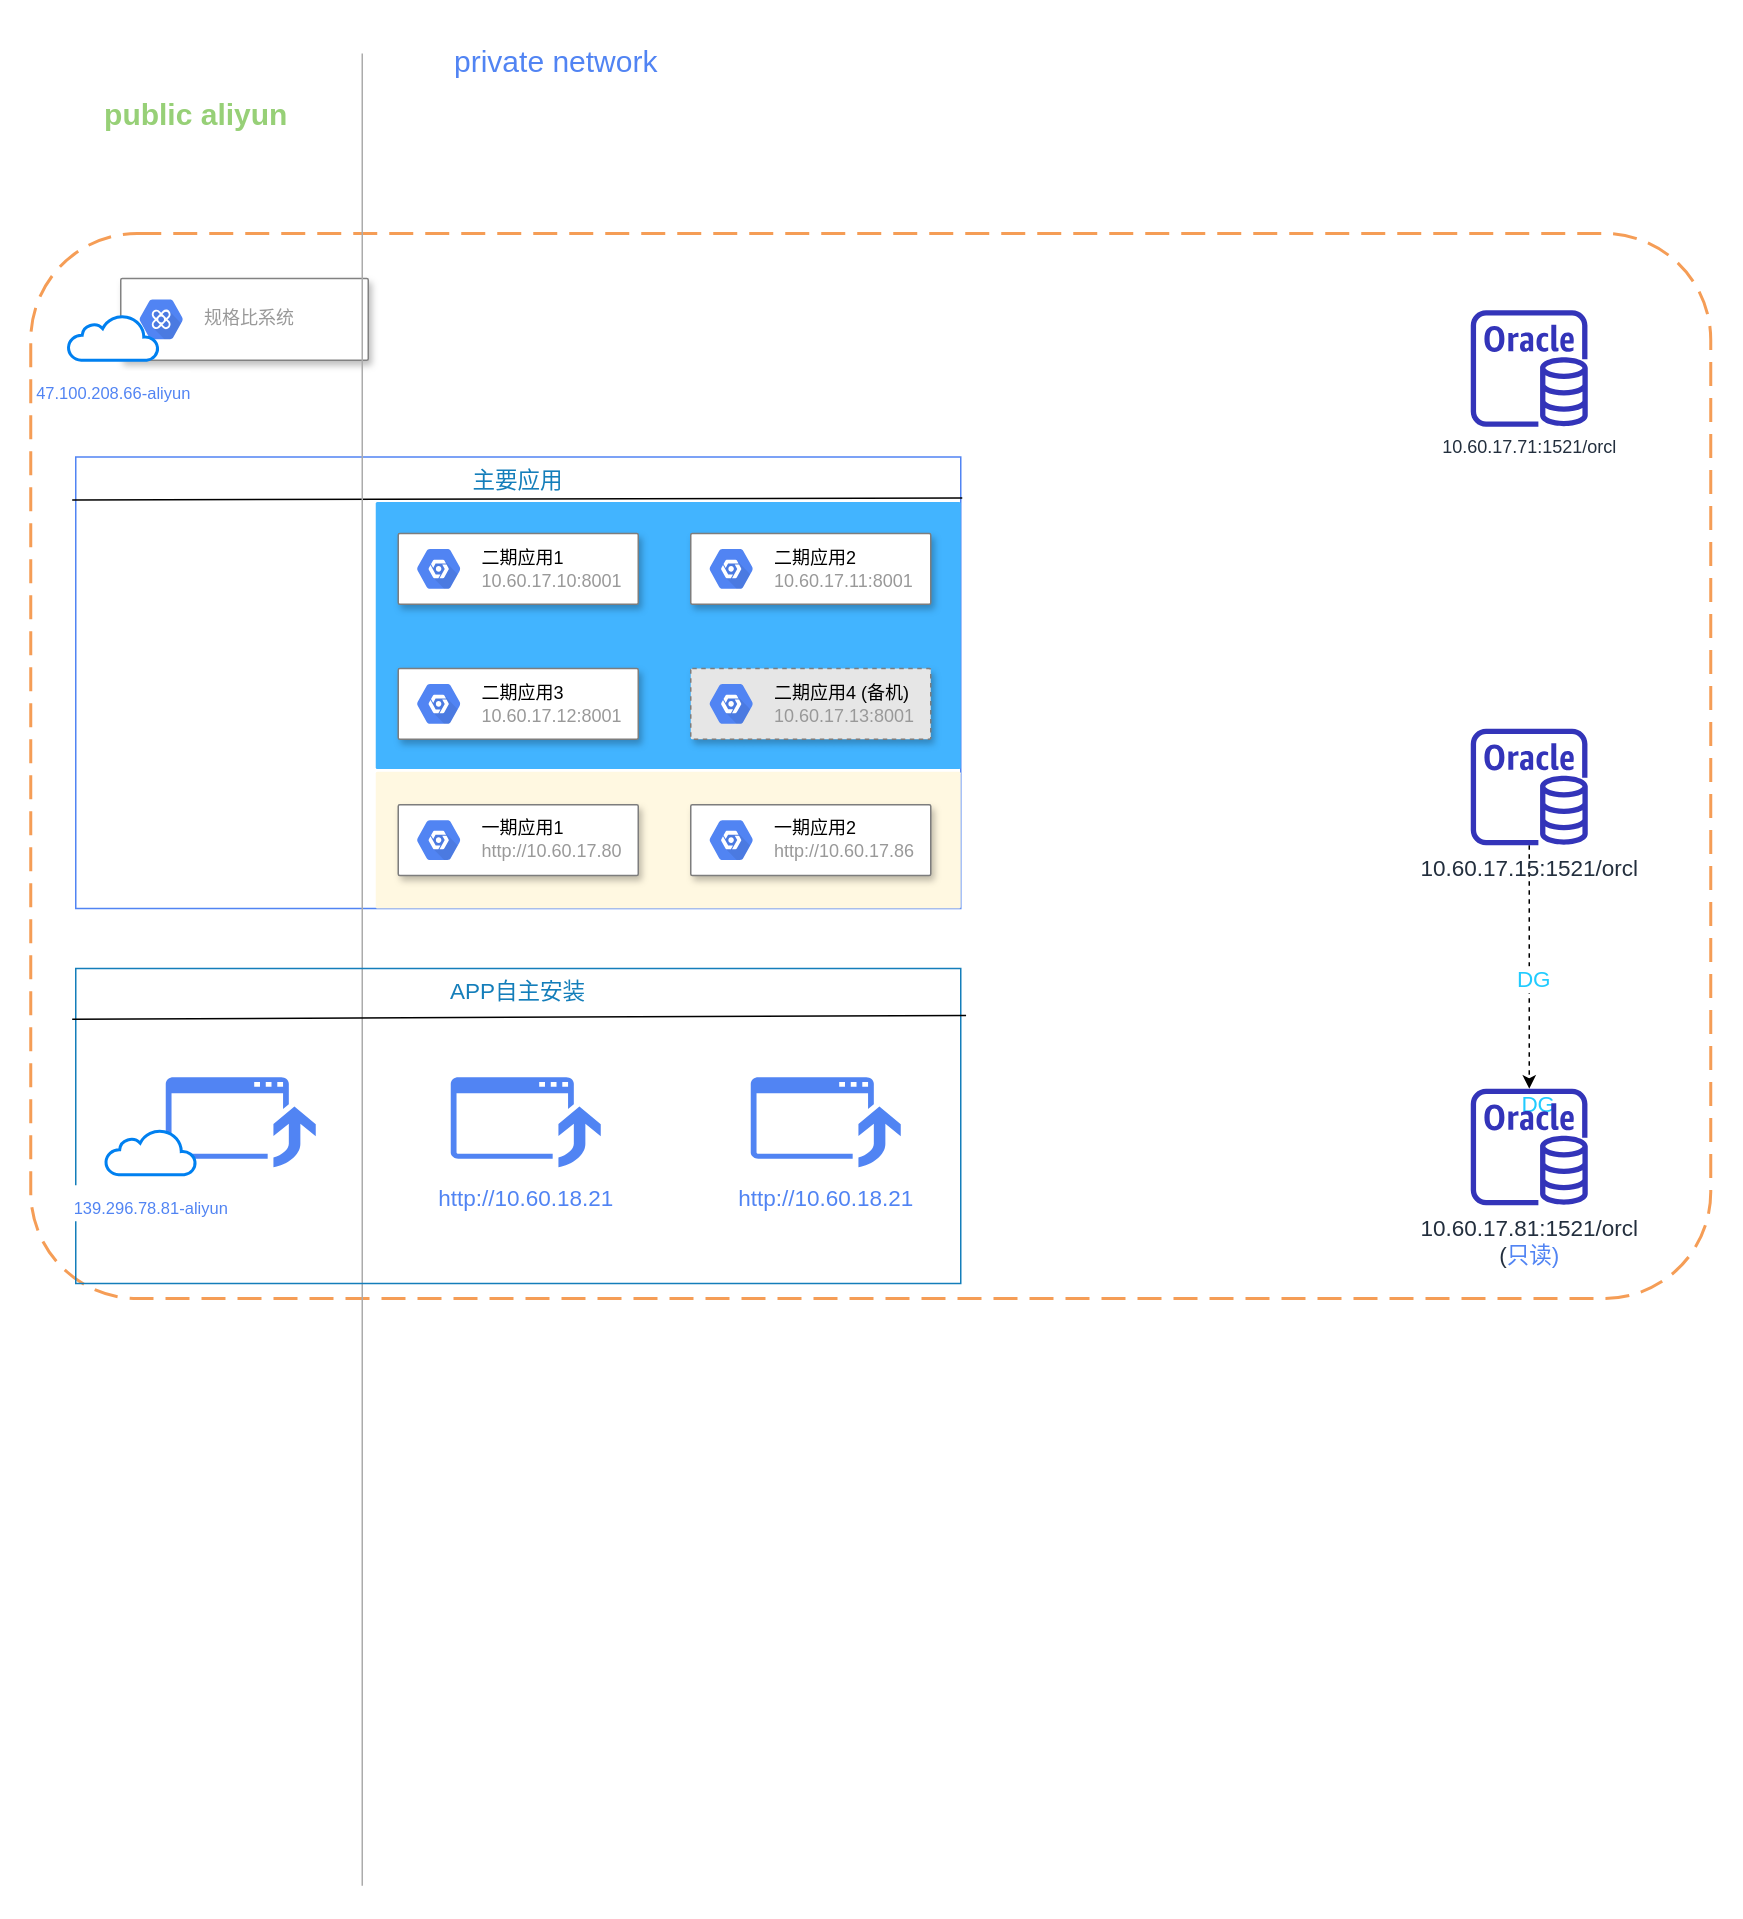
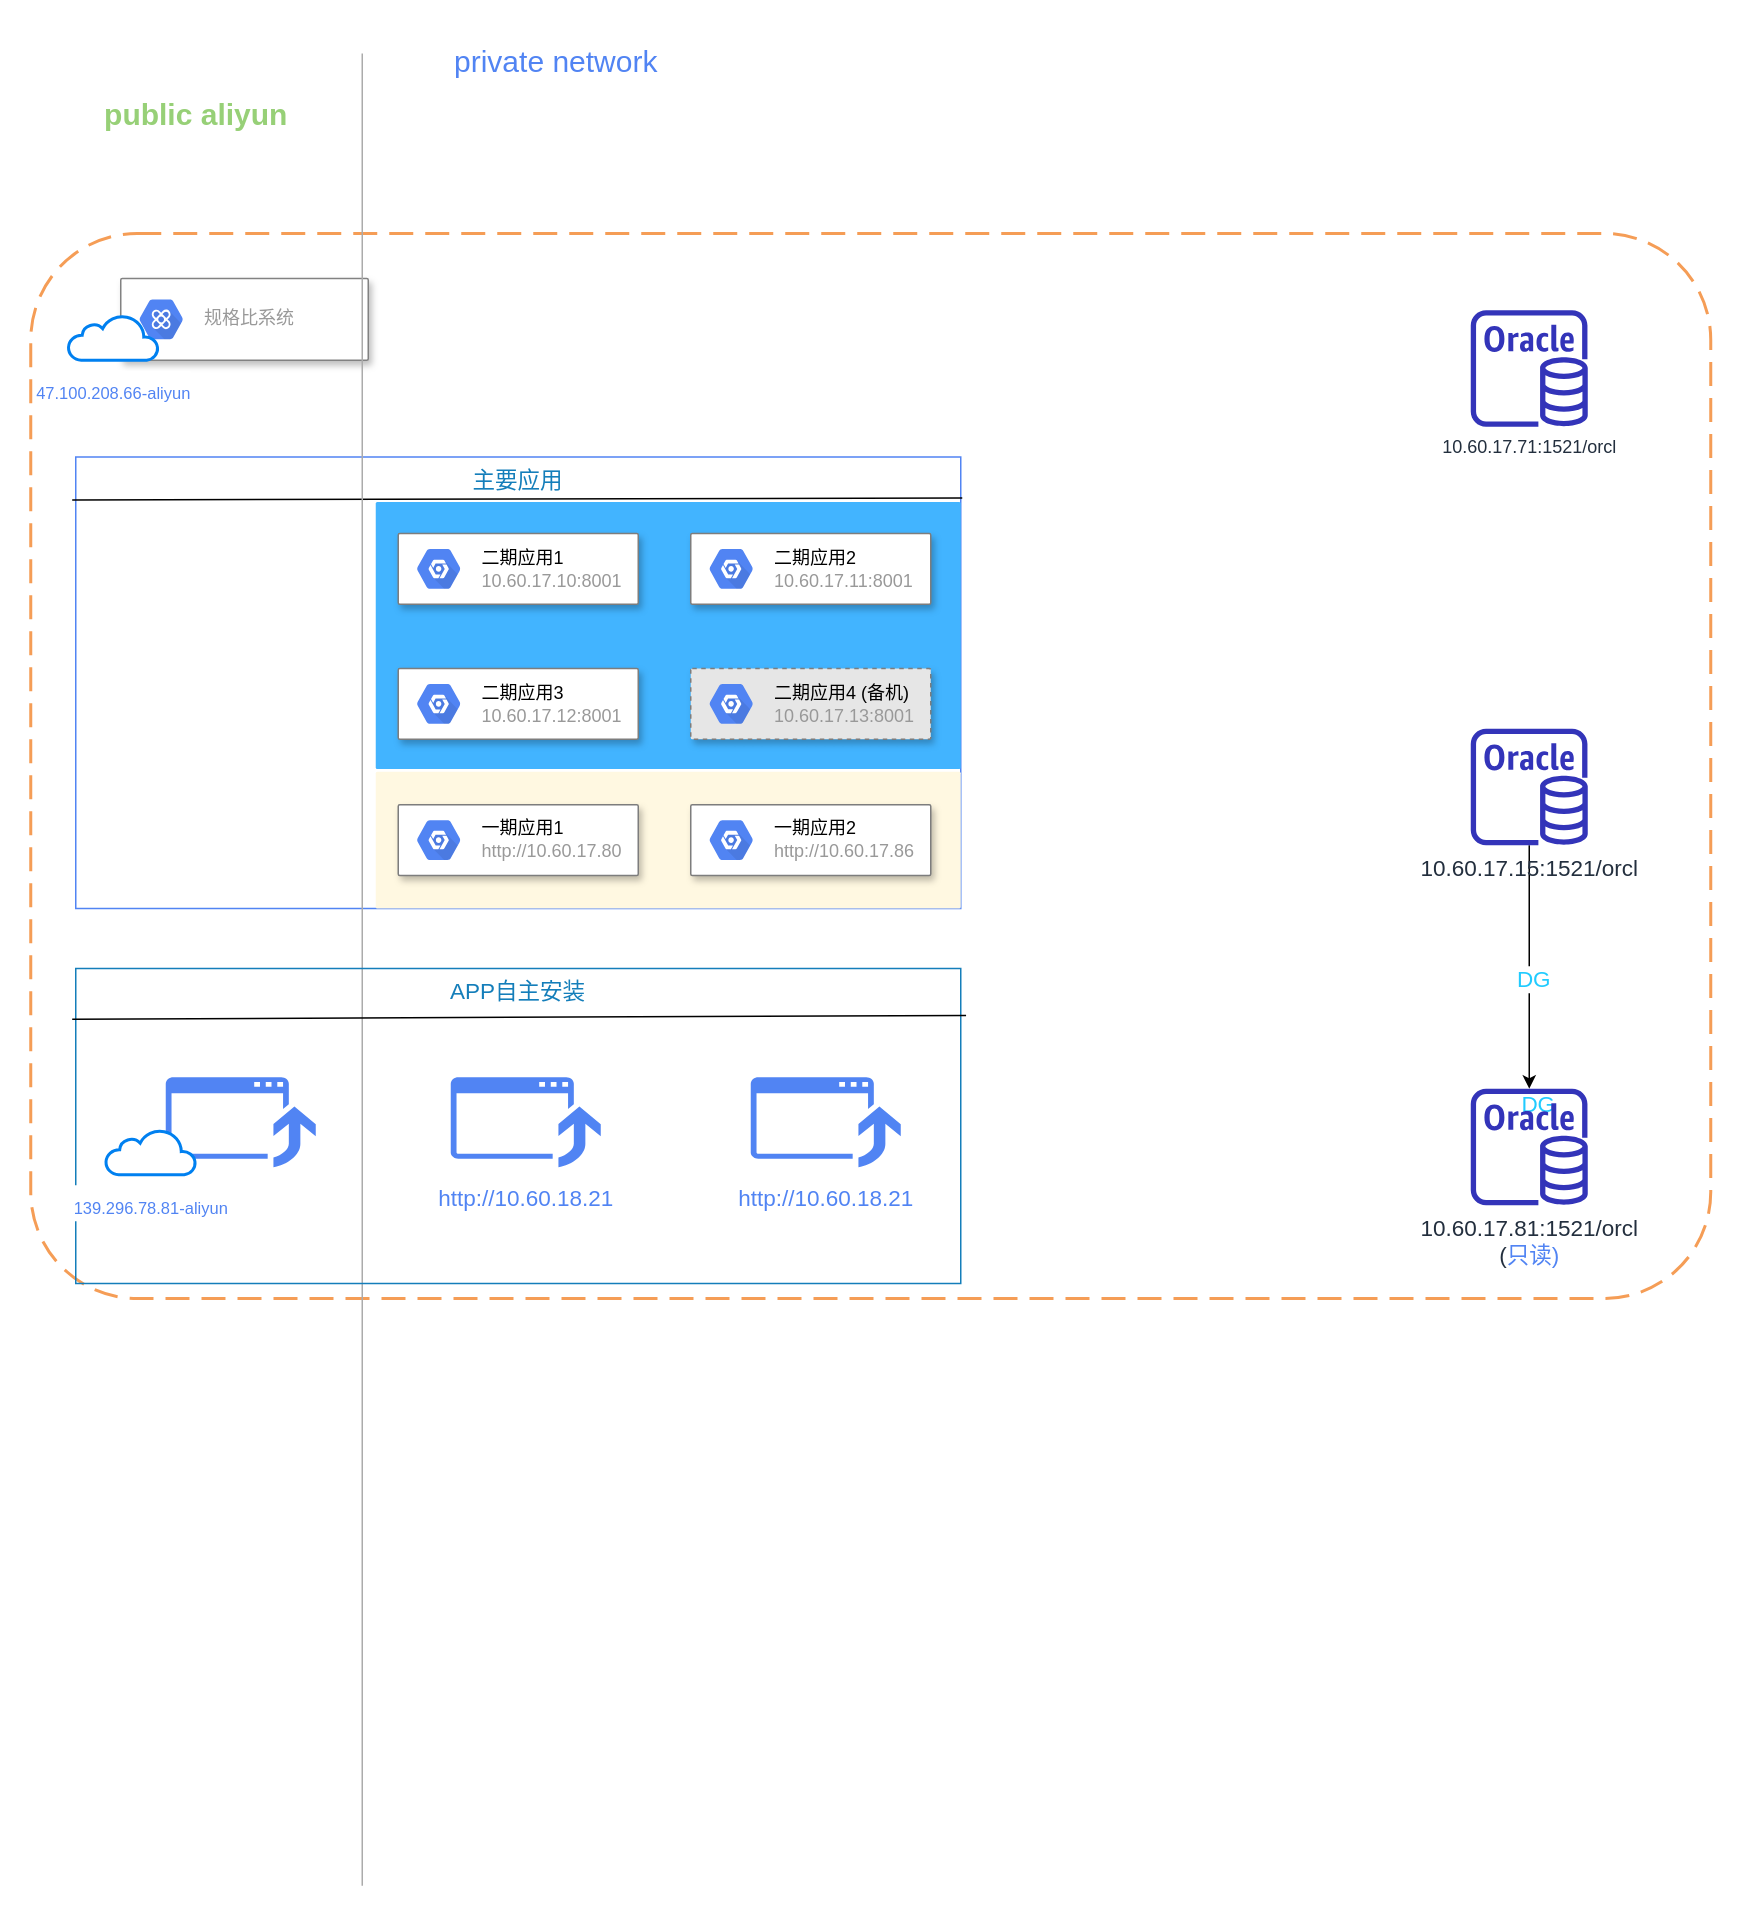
(1529, 905) -> (1529, 905)
